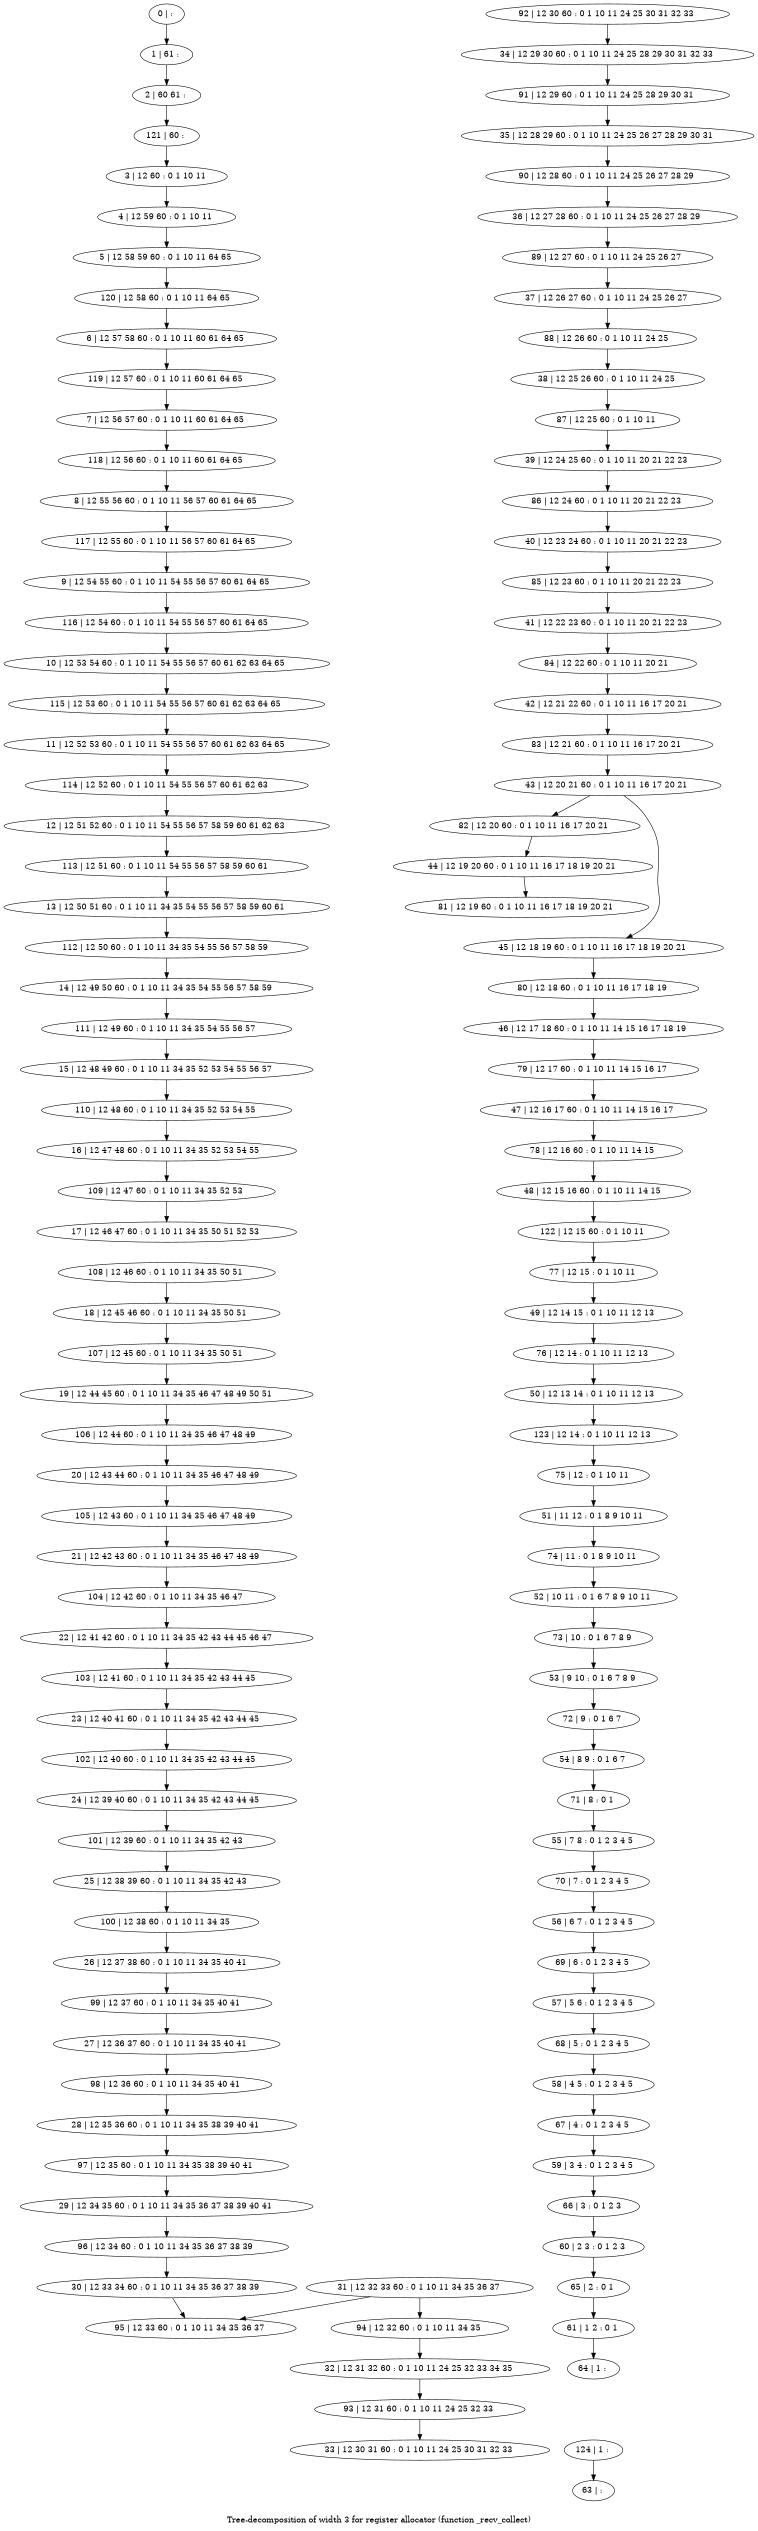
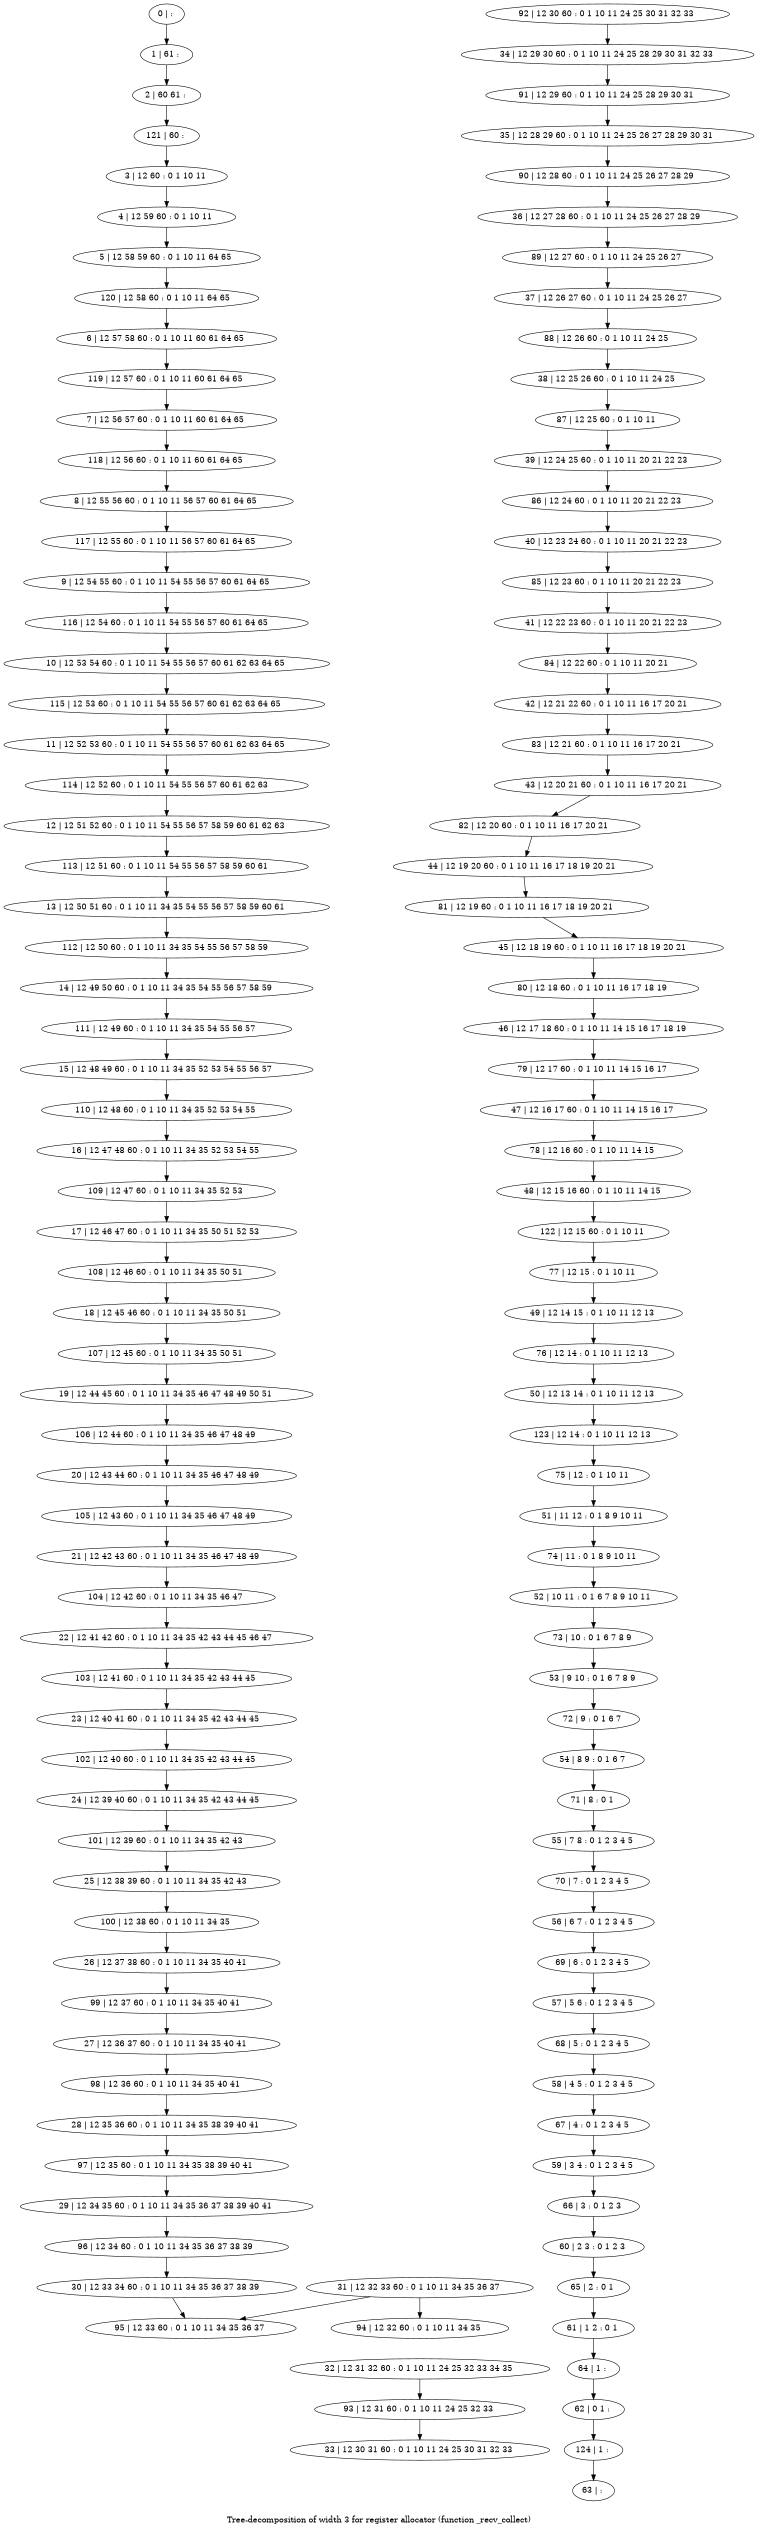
(658, 865) -> (558, 926)
none -> (167, 1250)
(420, 2346) -> none
none -> (594, 2409)
